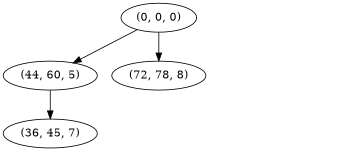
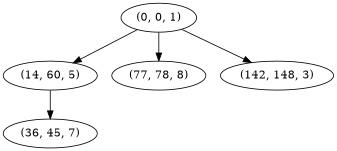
(159, 18) -> (159, 18)
(50, 76) -> (50, 76)
(159, 76) -> (159, 76)
none -> (277, 76)
